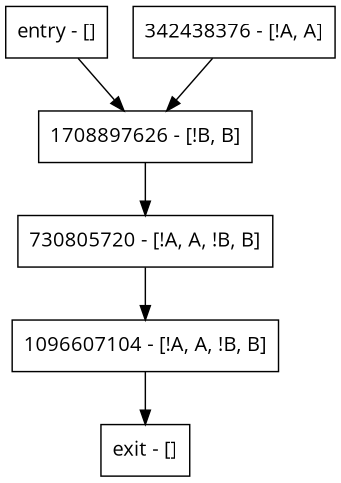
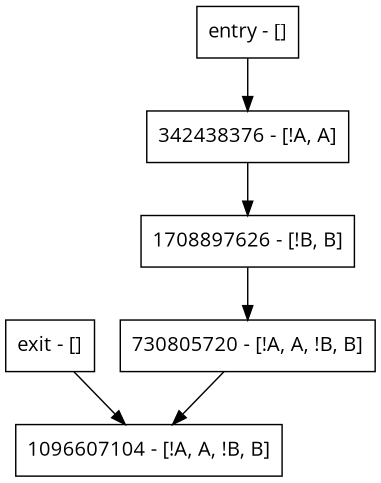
(96, 79) -> (248, 77)
(145, 391) -> (94, 393)
